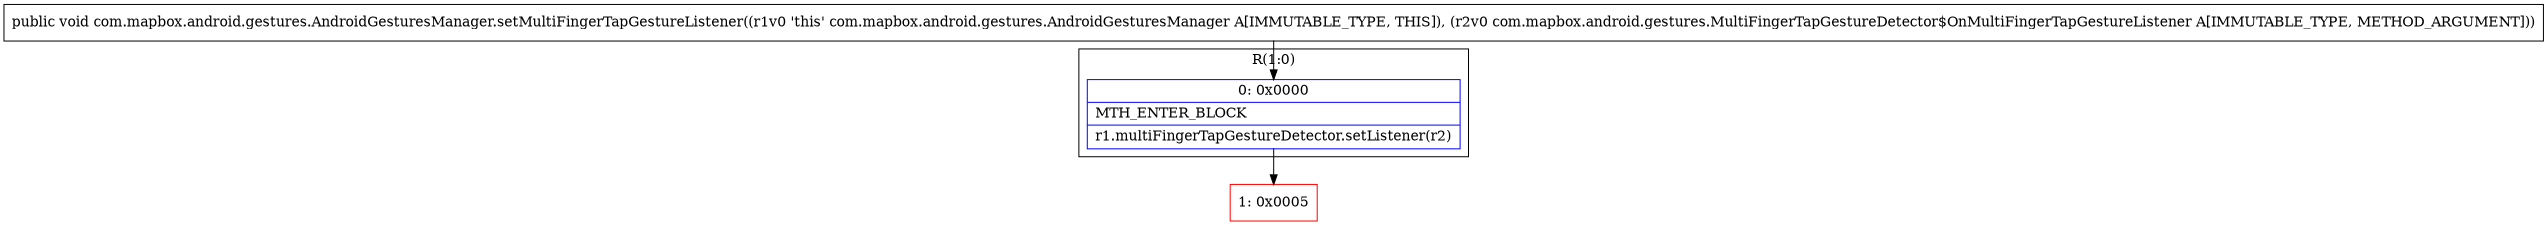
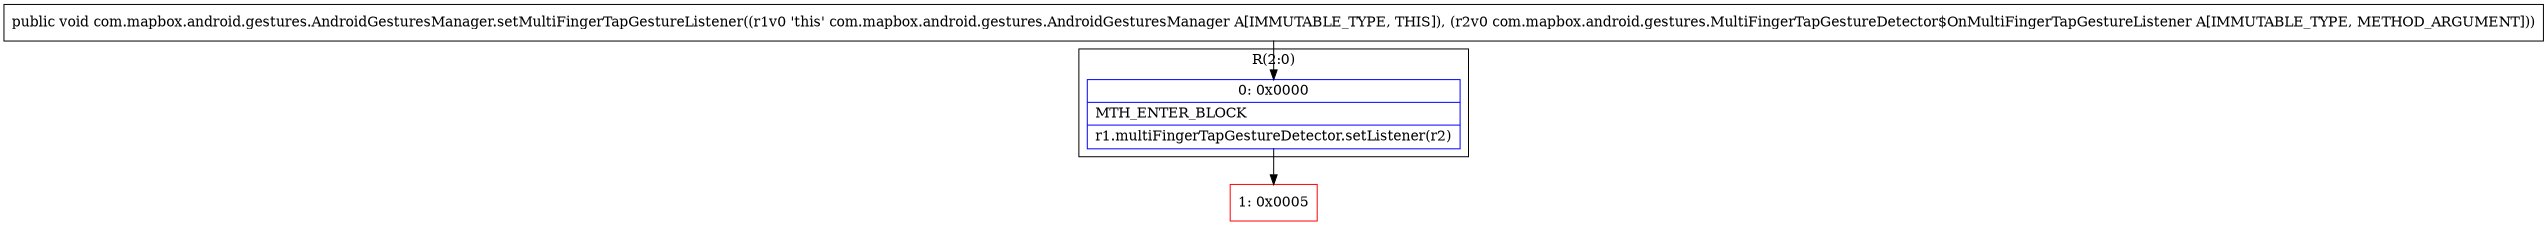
(1274, 60) -> (1274, 60)
